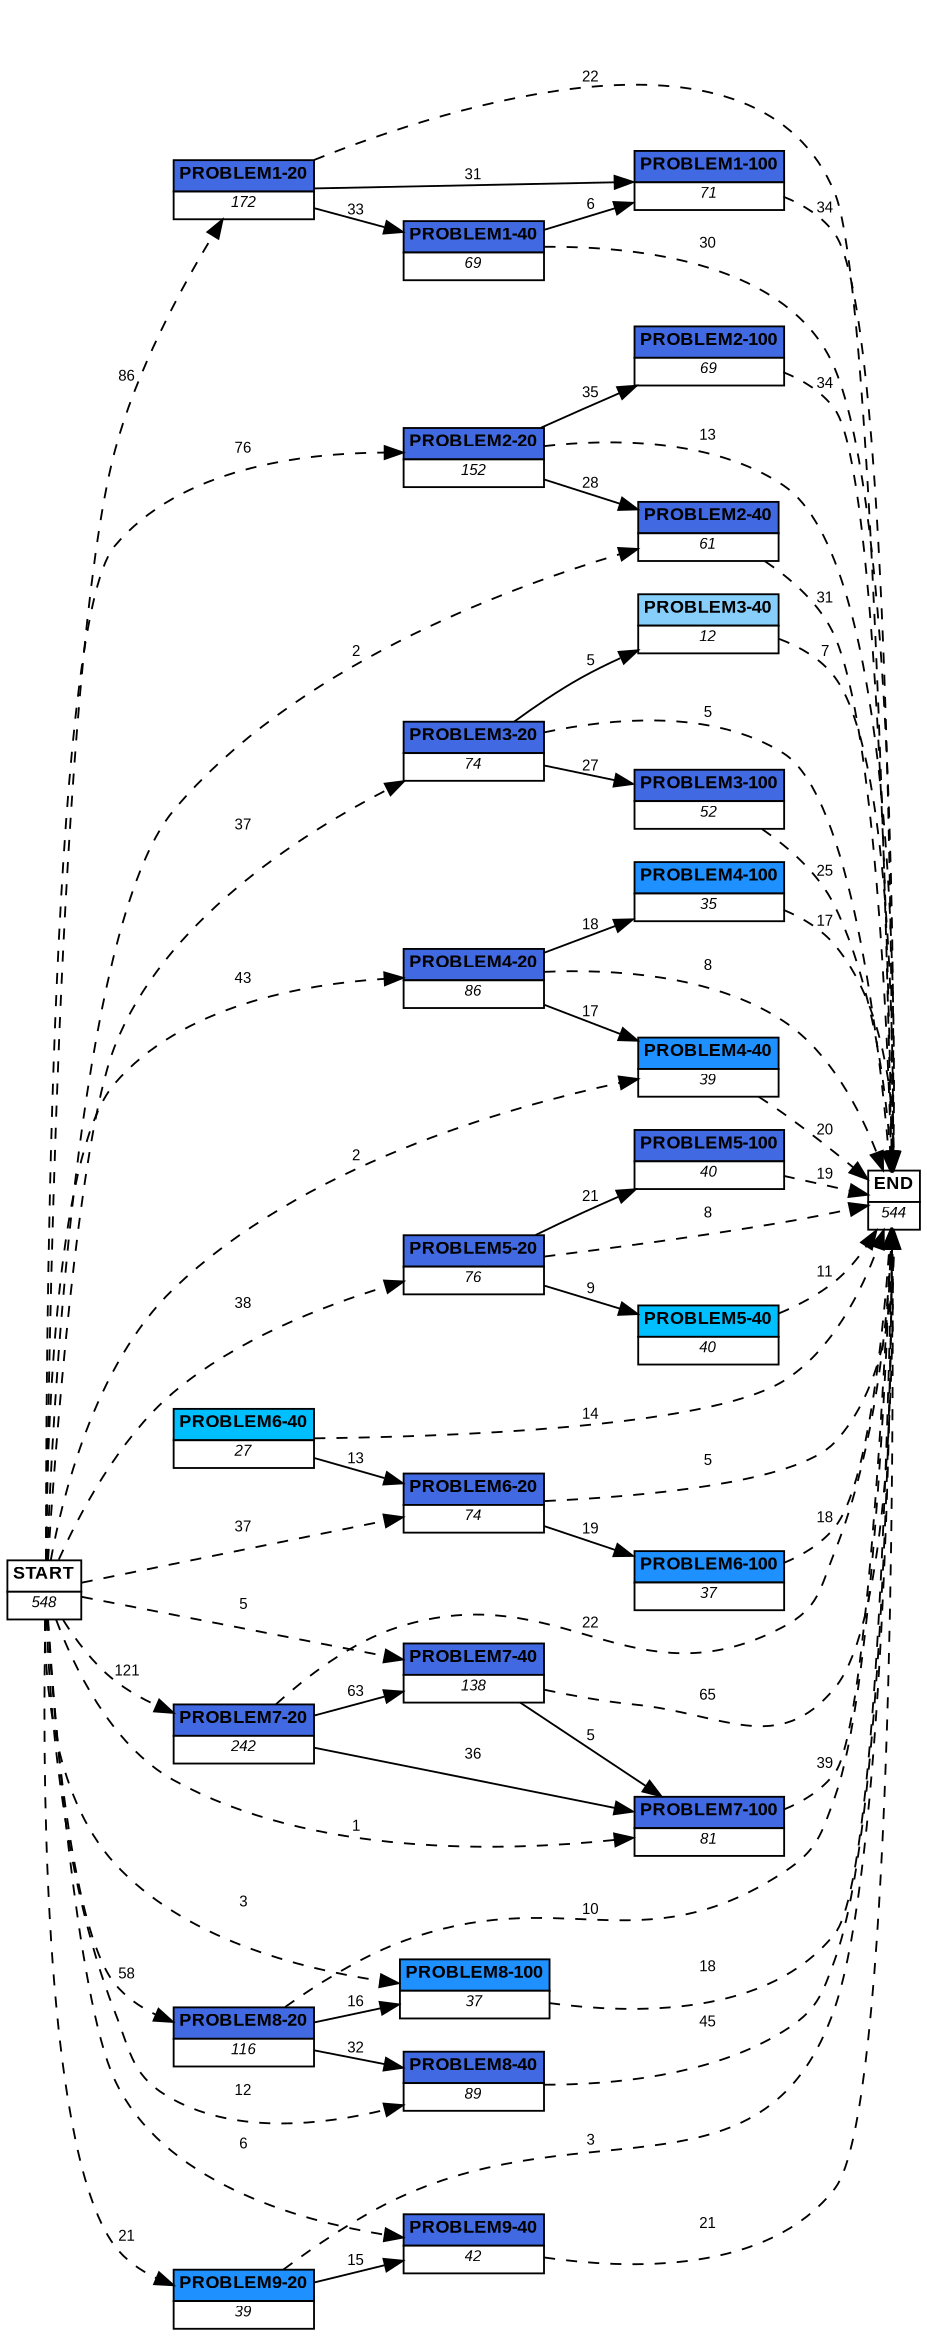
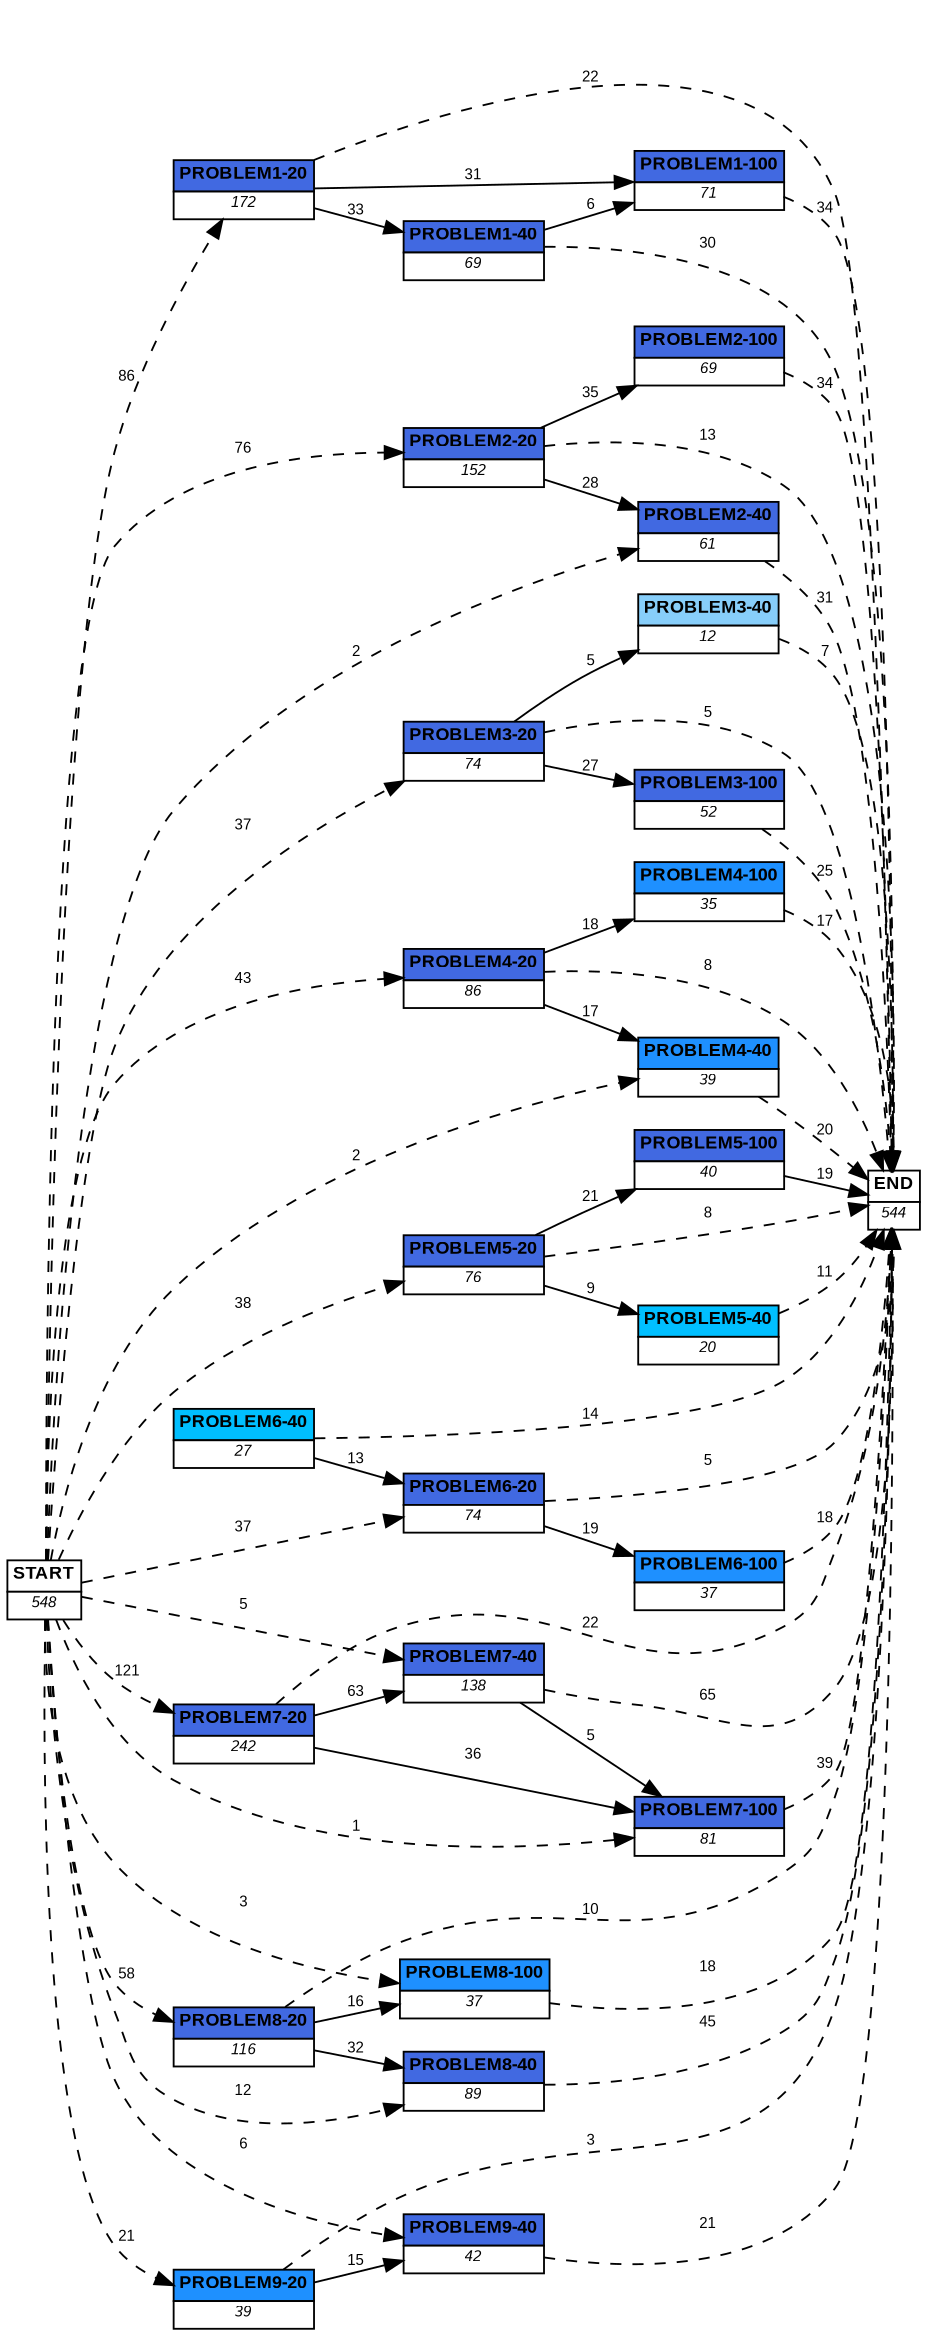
(816, 1183) -> (816, 1183)
(708, 1348) -> (708, 1348)
